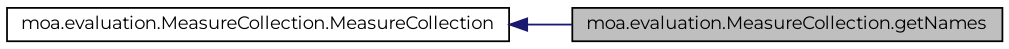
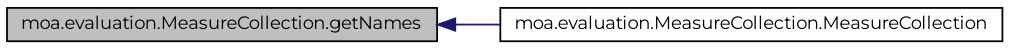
(550, 25) -> (478, 25)
